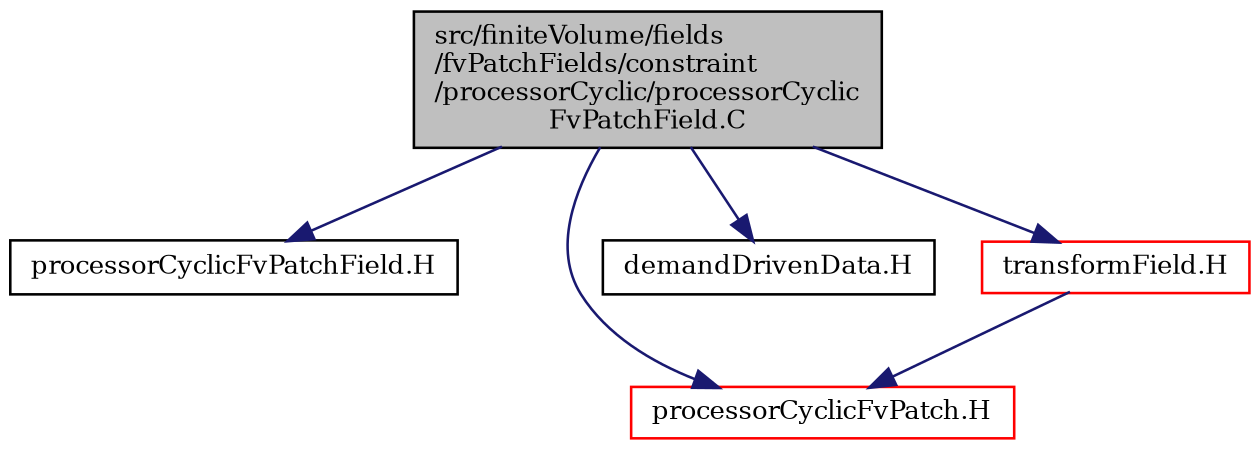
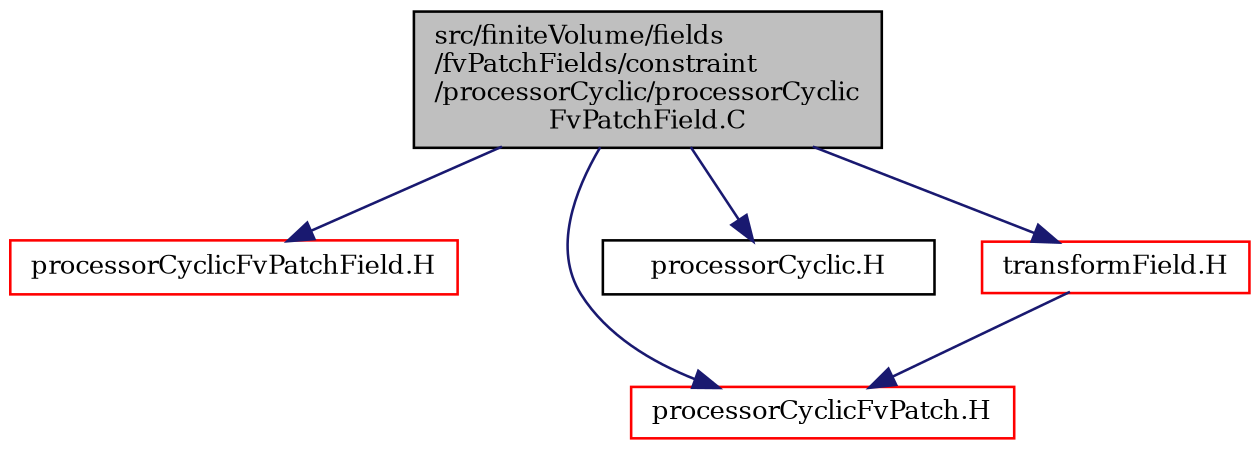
(234, 267) -> (234, 267)
(769, 267) -> (769, 267)
